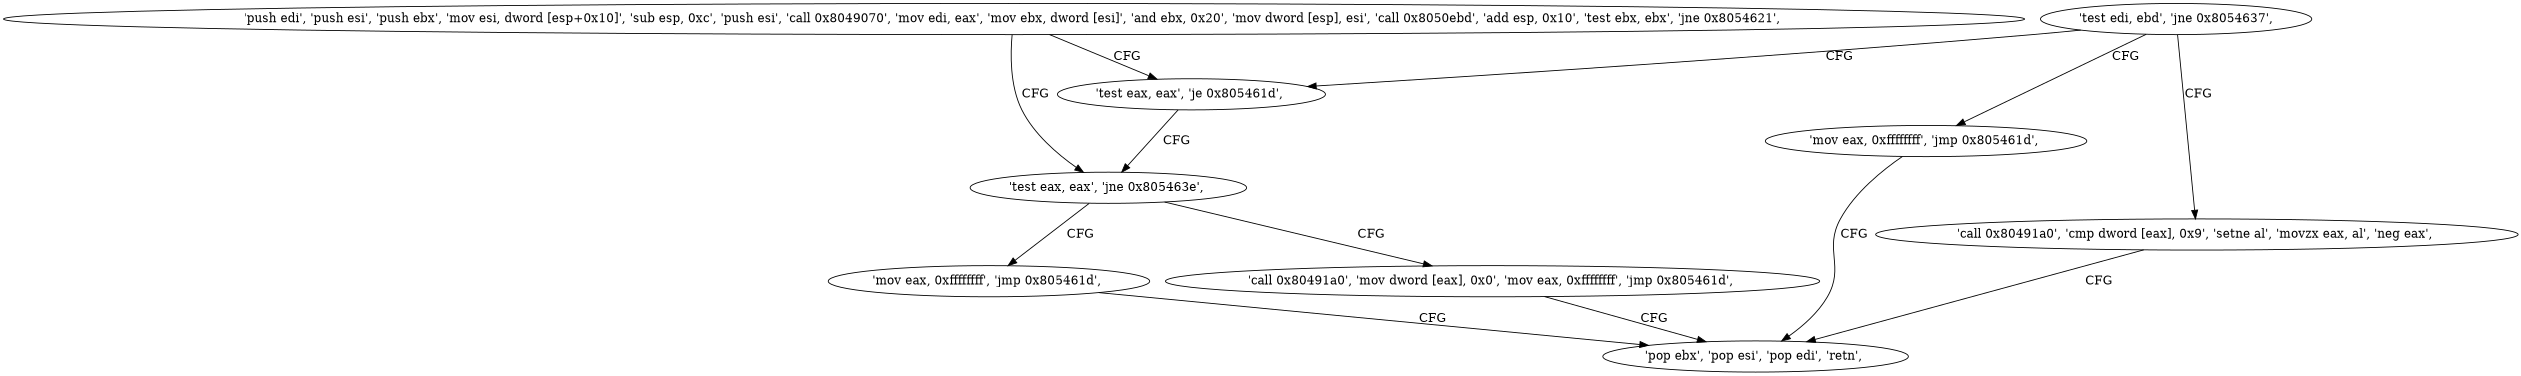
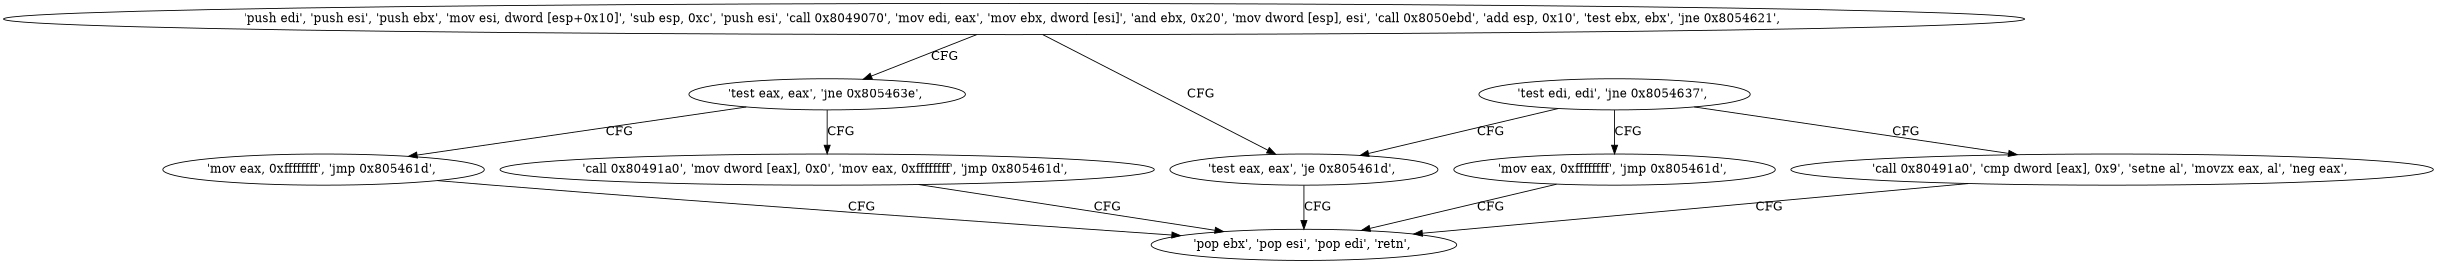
(2176, 19) -> (1615, 94)
(1153, 138) -> (1304, 203)
